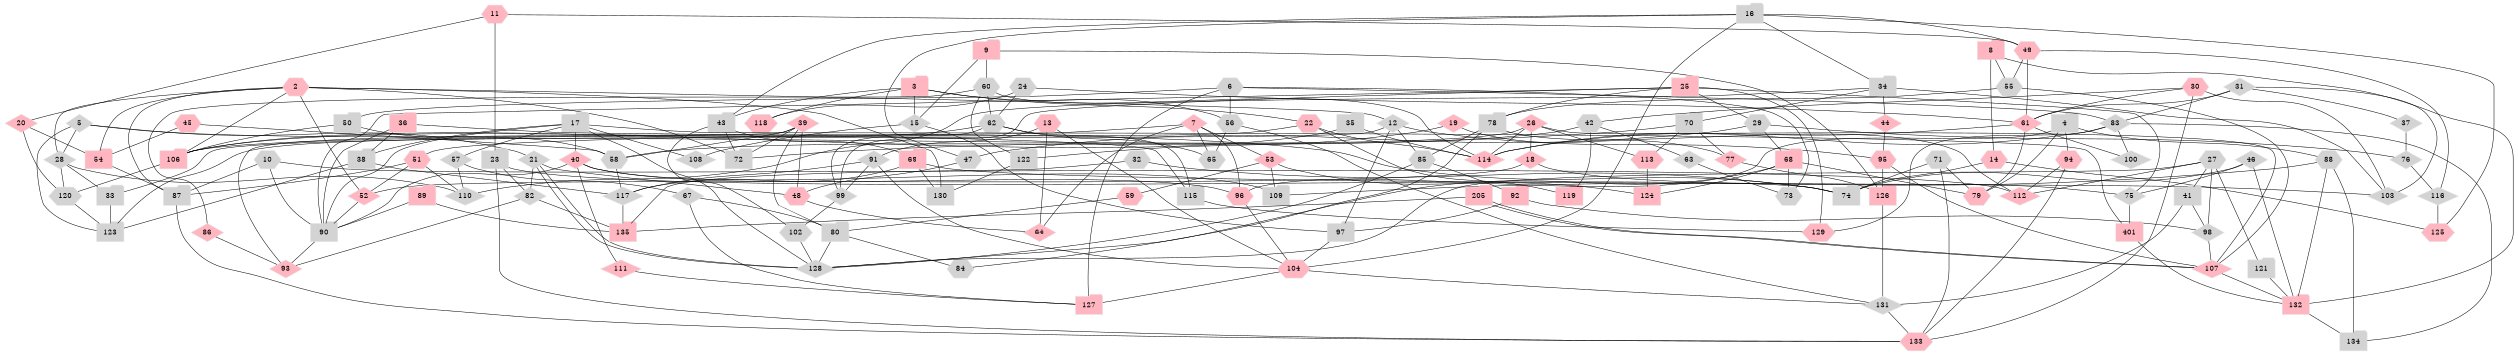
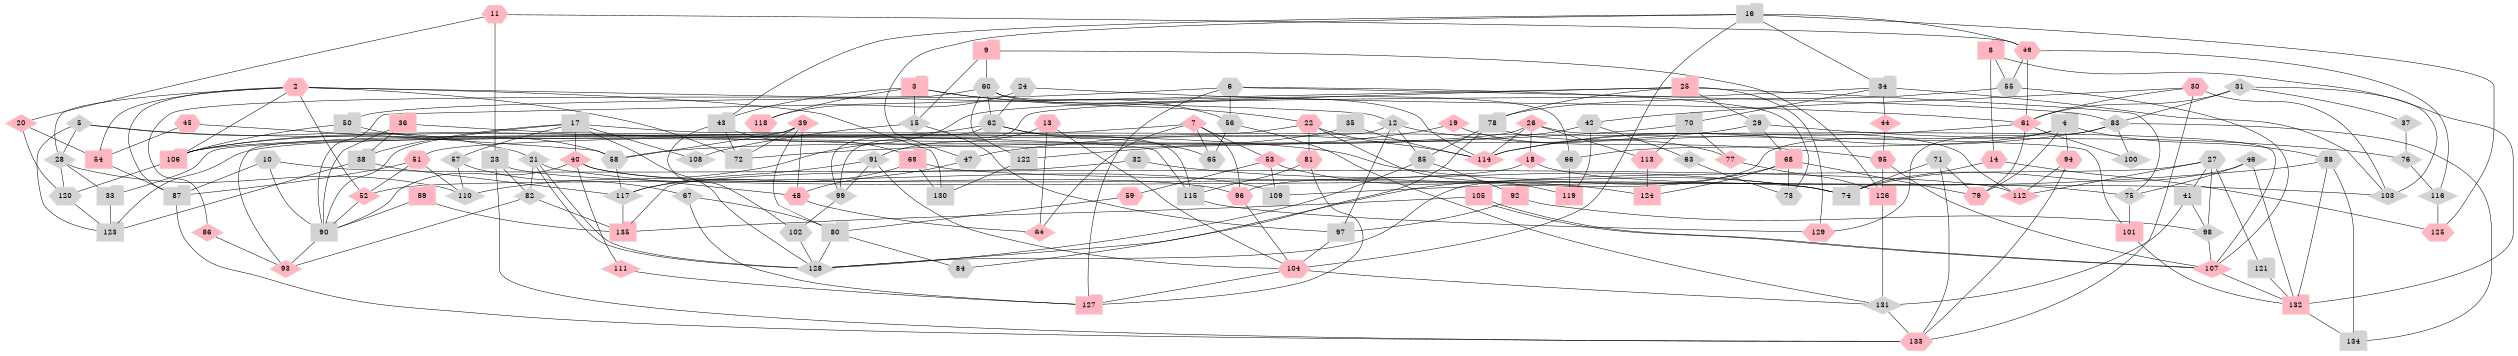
none -> (1309, 160)
none -> (1569, 160)
(1479, 196) -> (1479, 196)
(2130, 233) -> (2130, 233)
